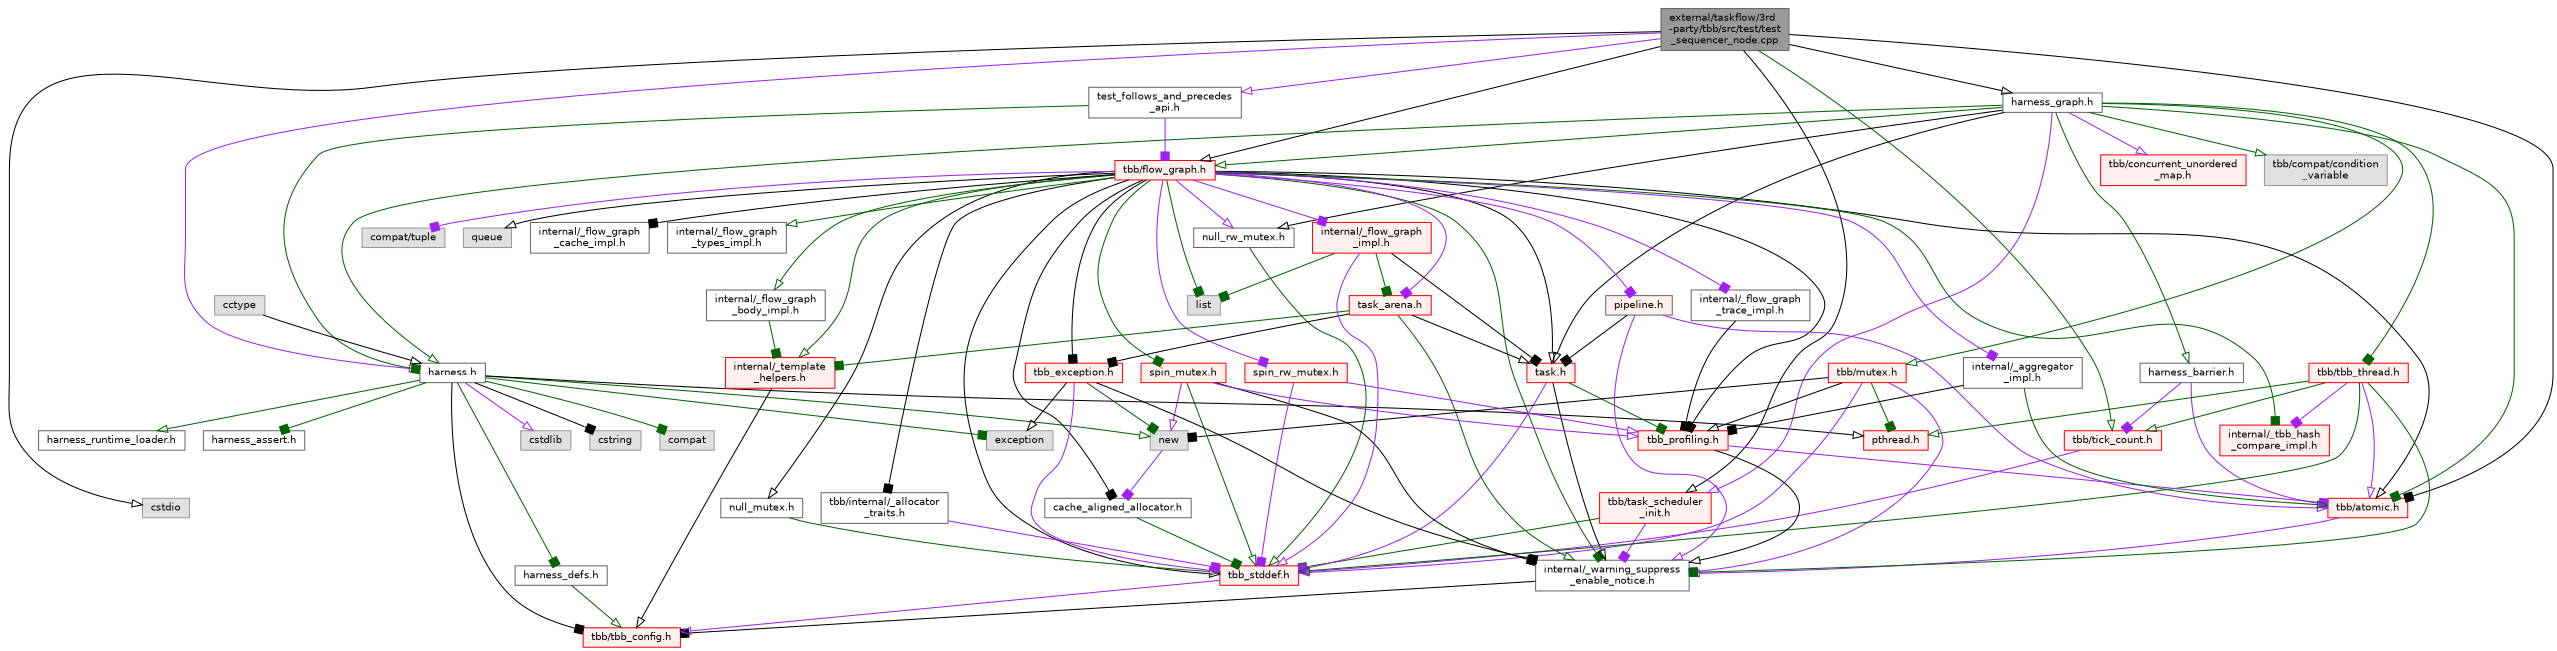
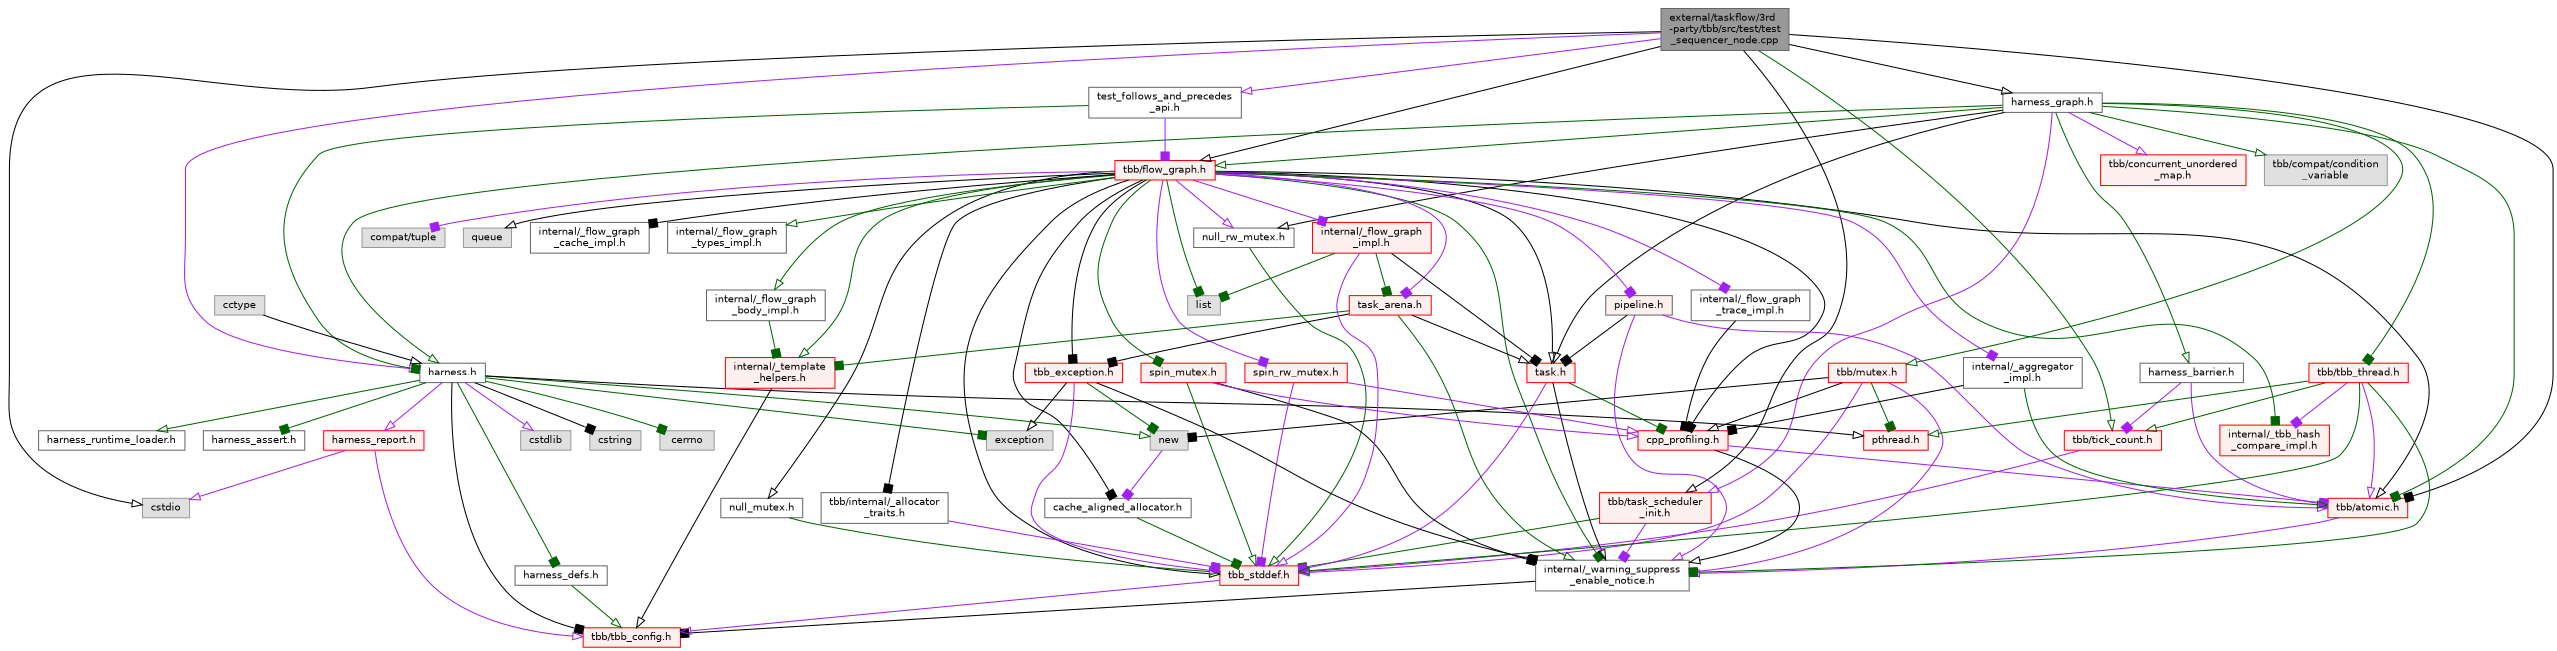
(1179, 396) -> none
none -> (374, 440)
(687, 440) -> (687, 440)
(1683, 440) -> (1683, 440)
